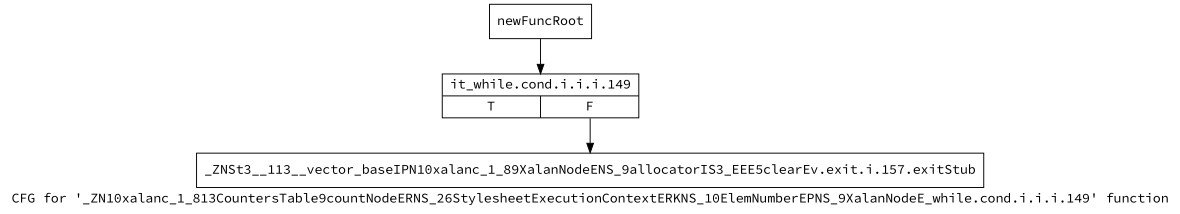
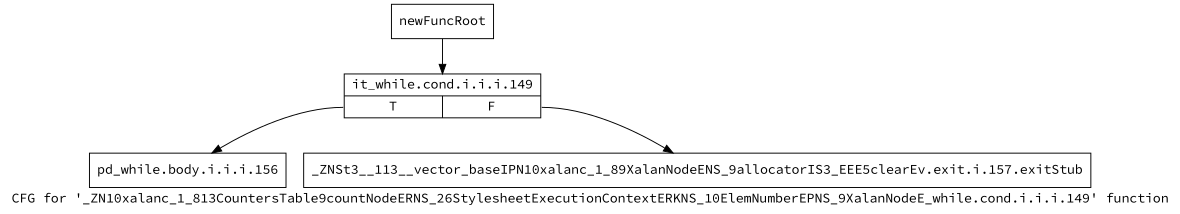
none -> (188, 170)
